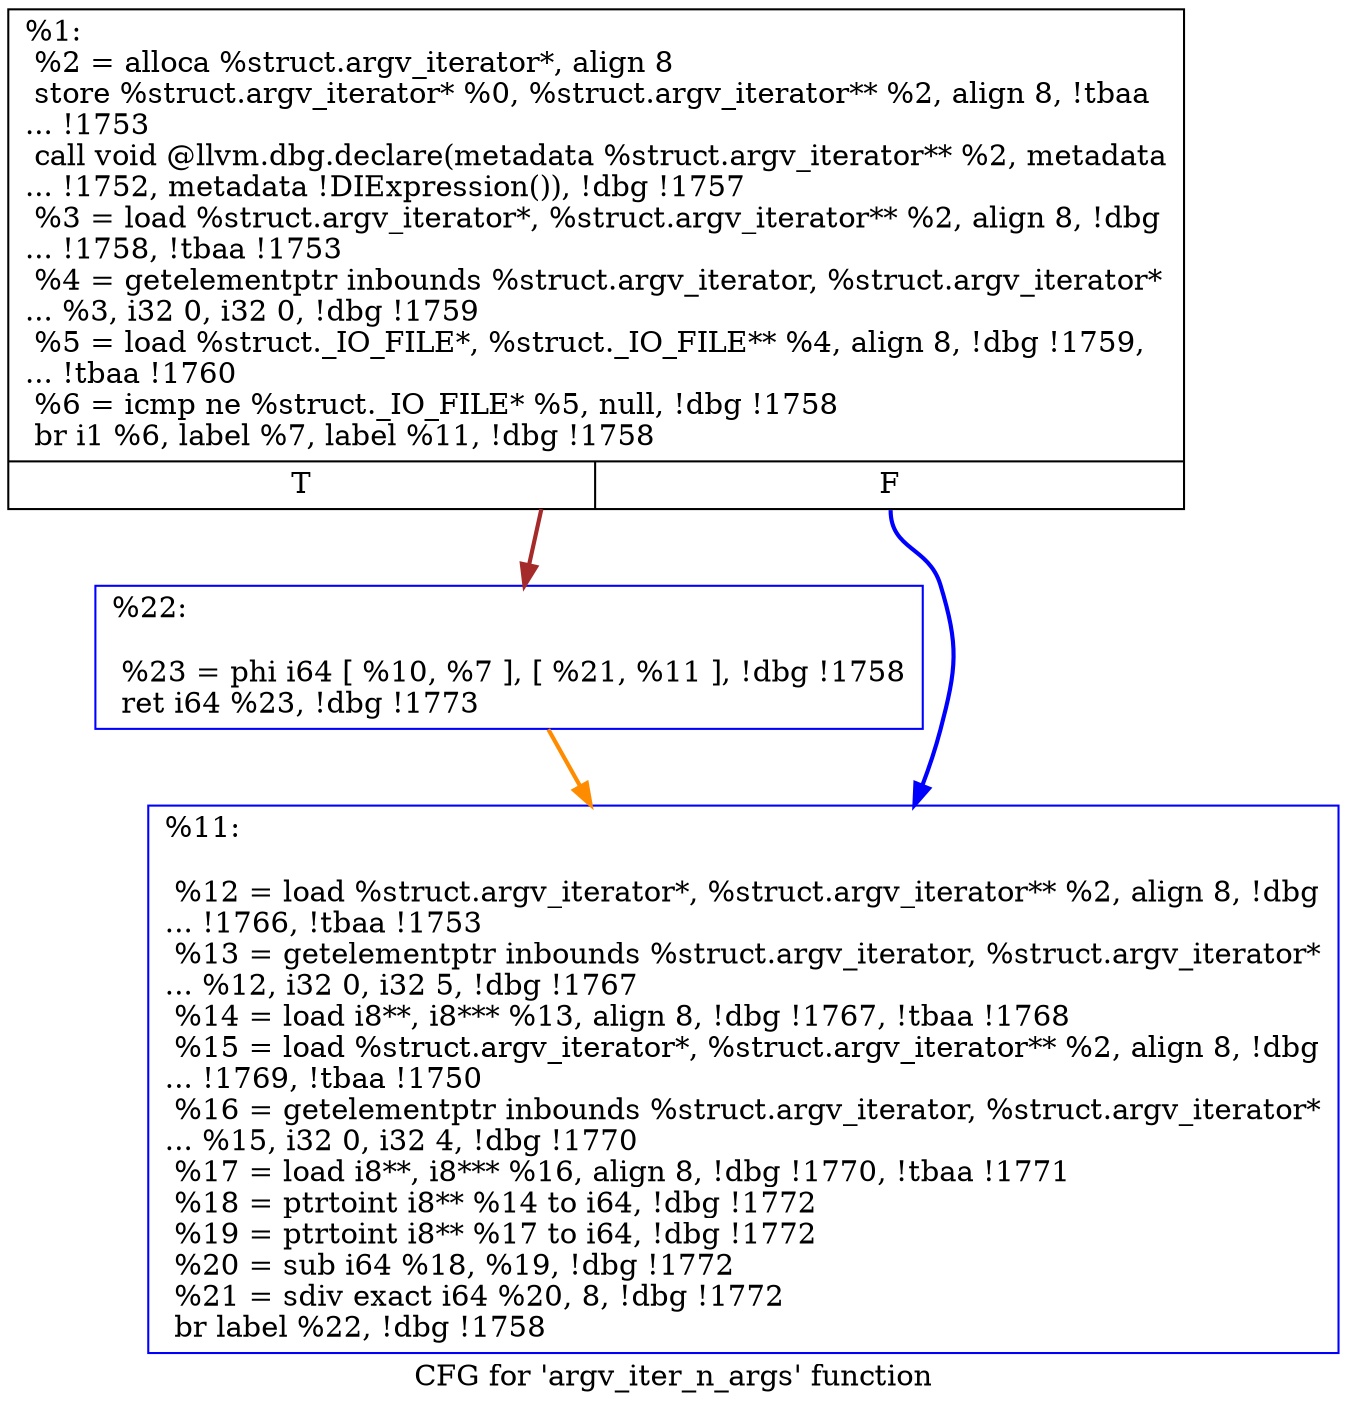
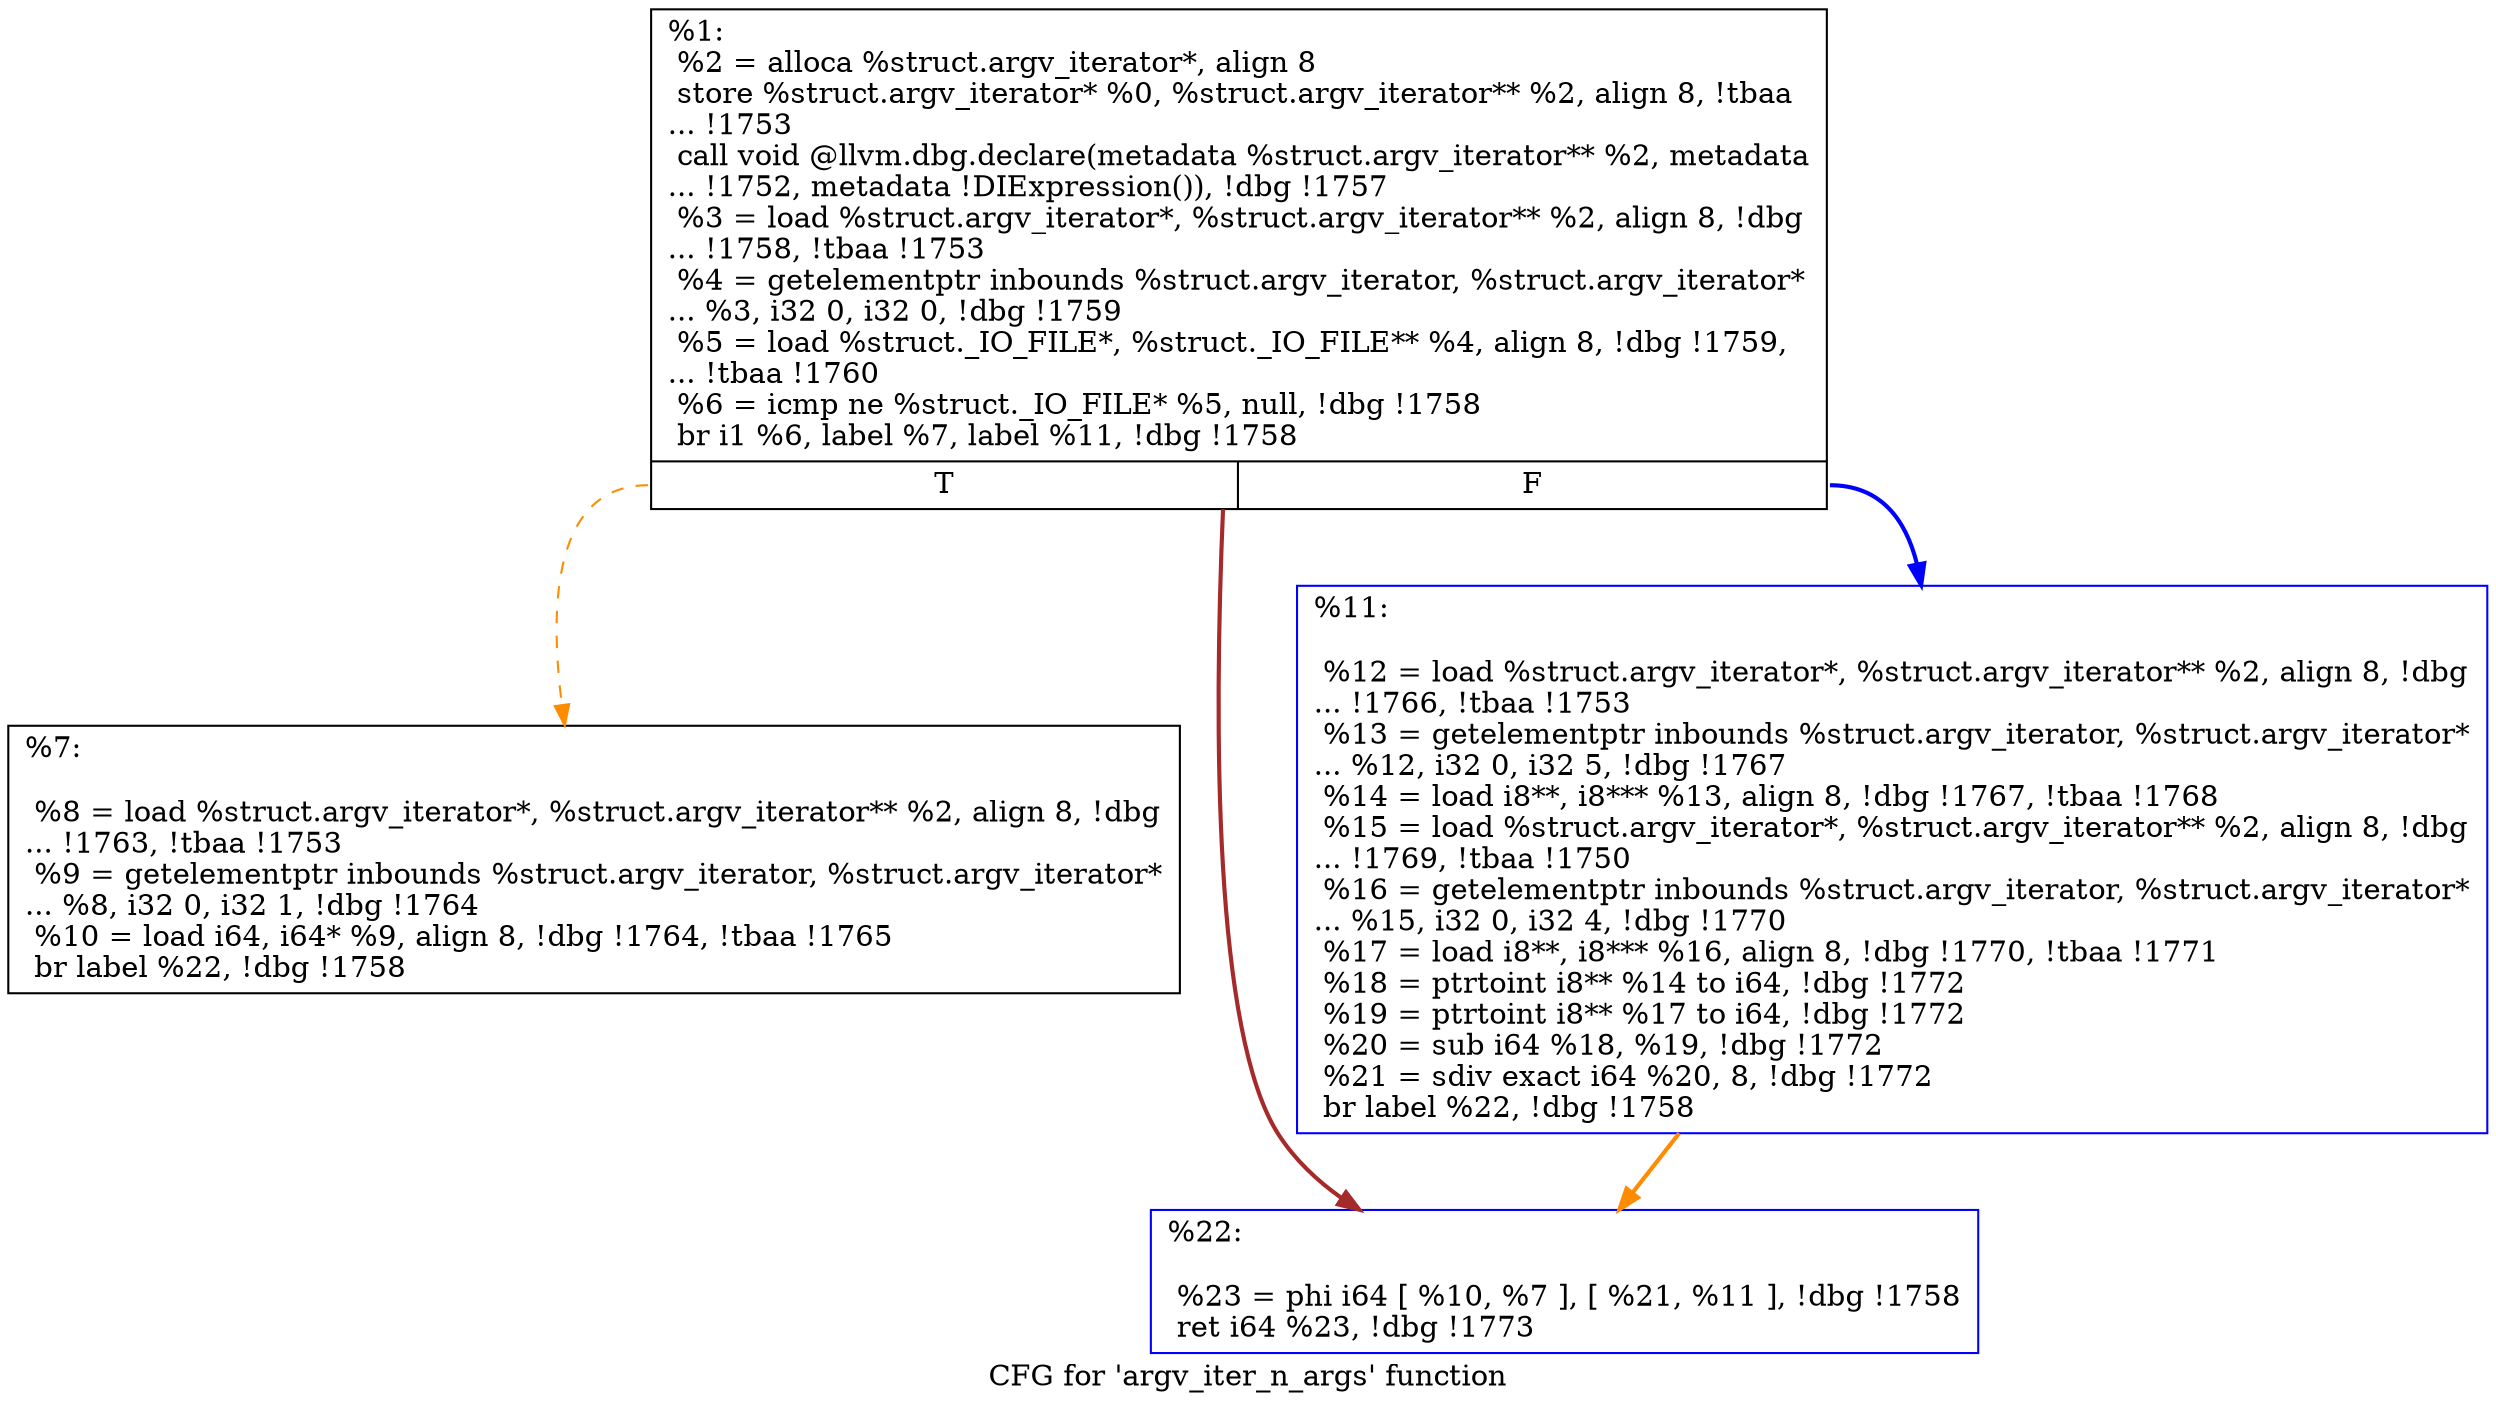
(564, 758) -> (1656, 1163)
none -> (594, 860)
